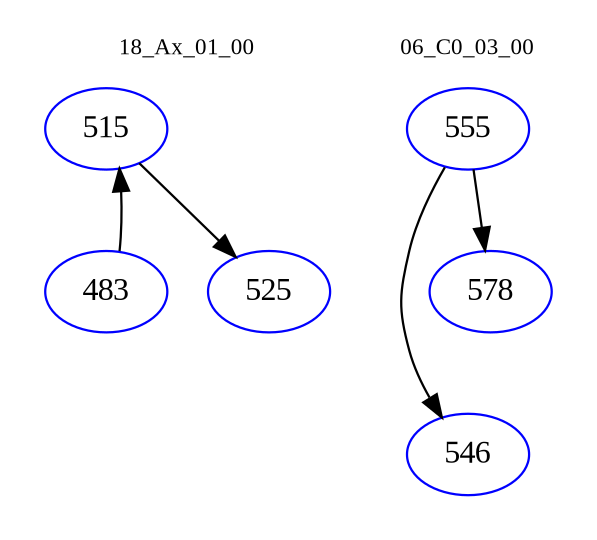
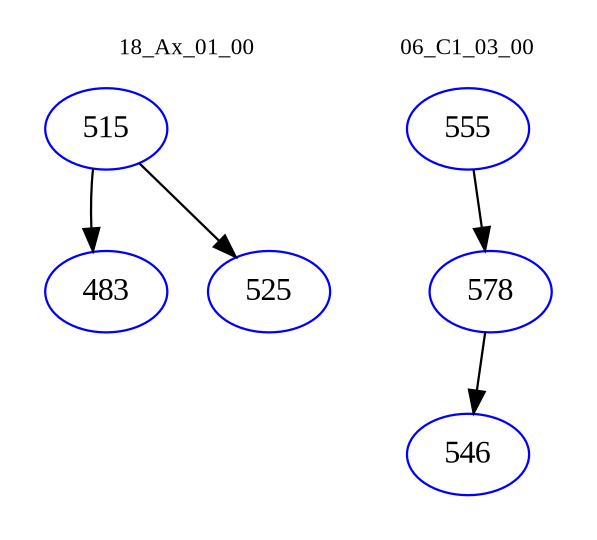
(468, 49) -> (468, 49)
(121, 221) -> (91, 199)
(403, 281) -> (481, 361)
